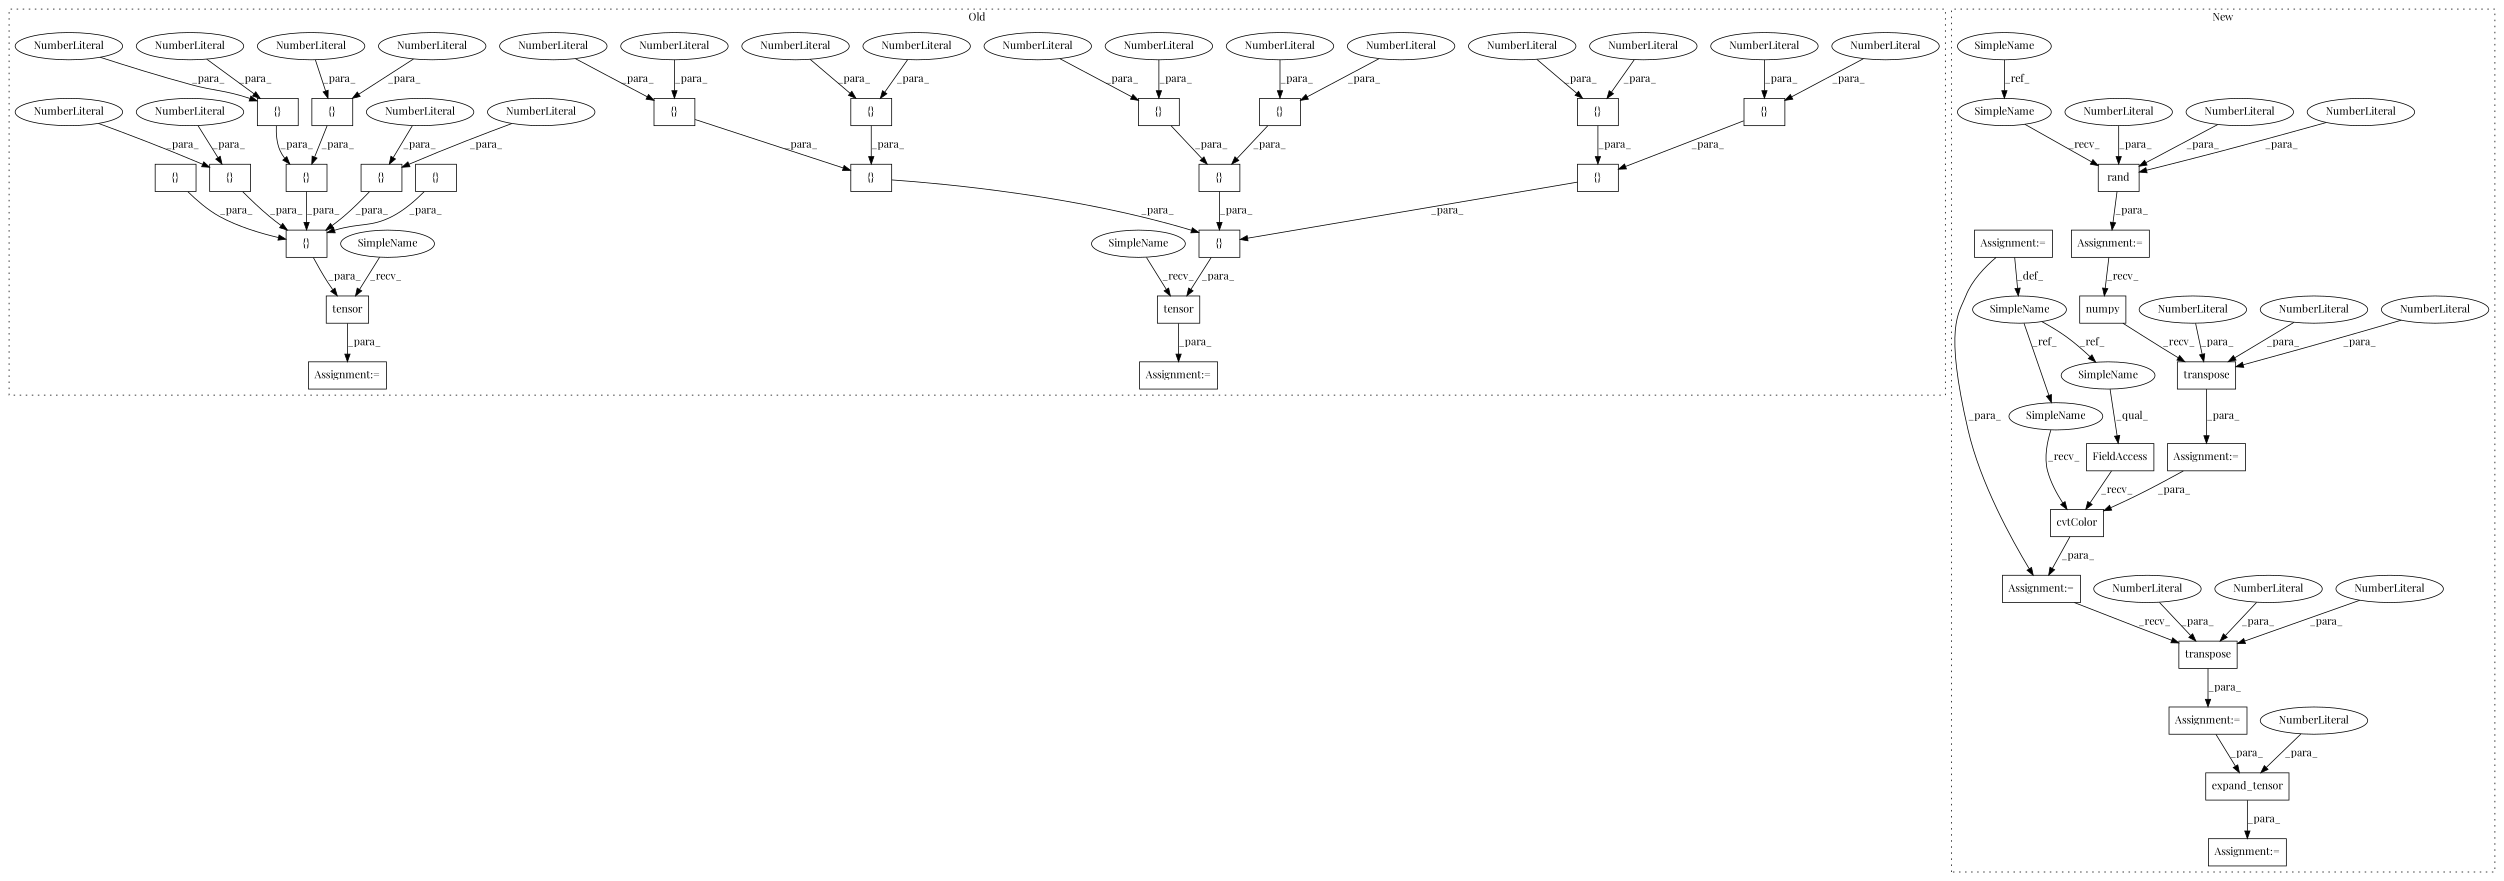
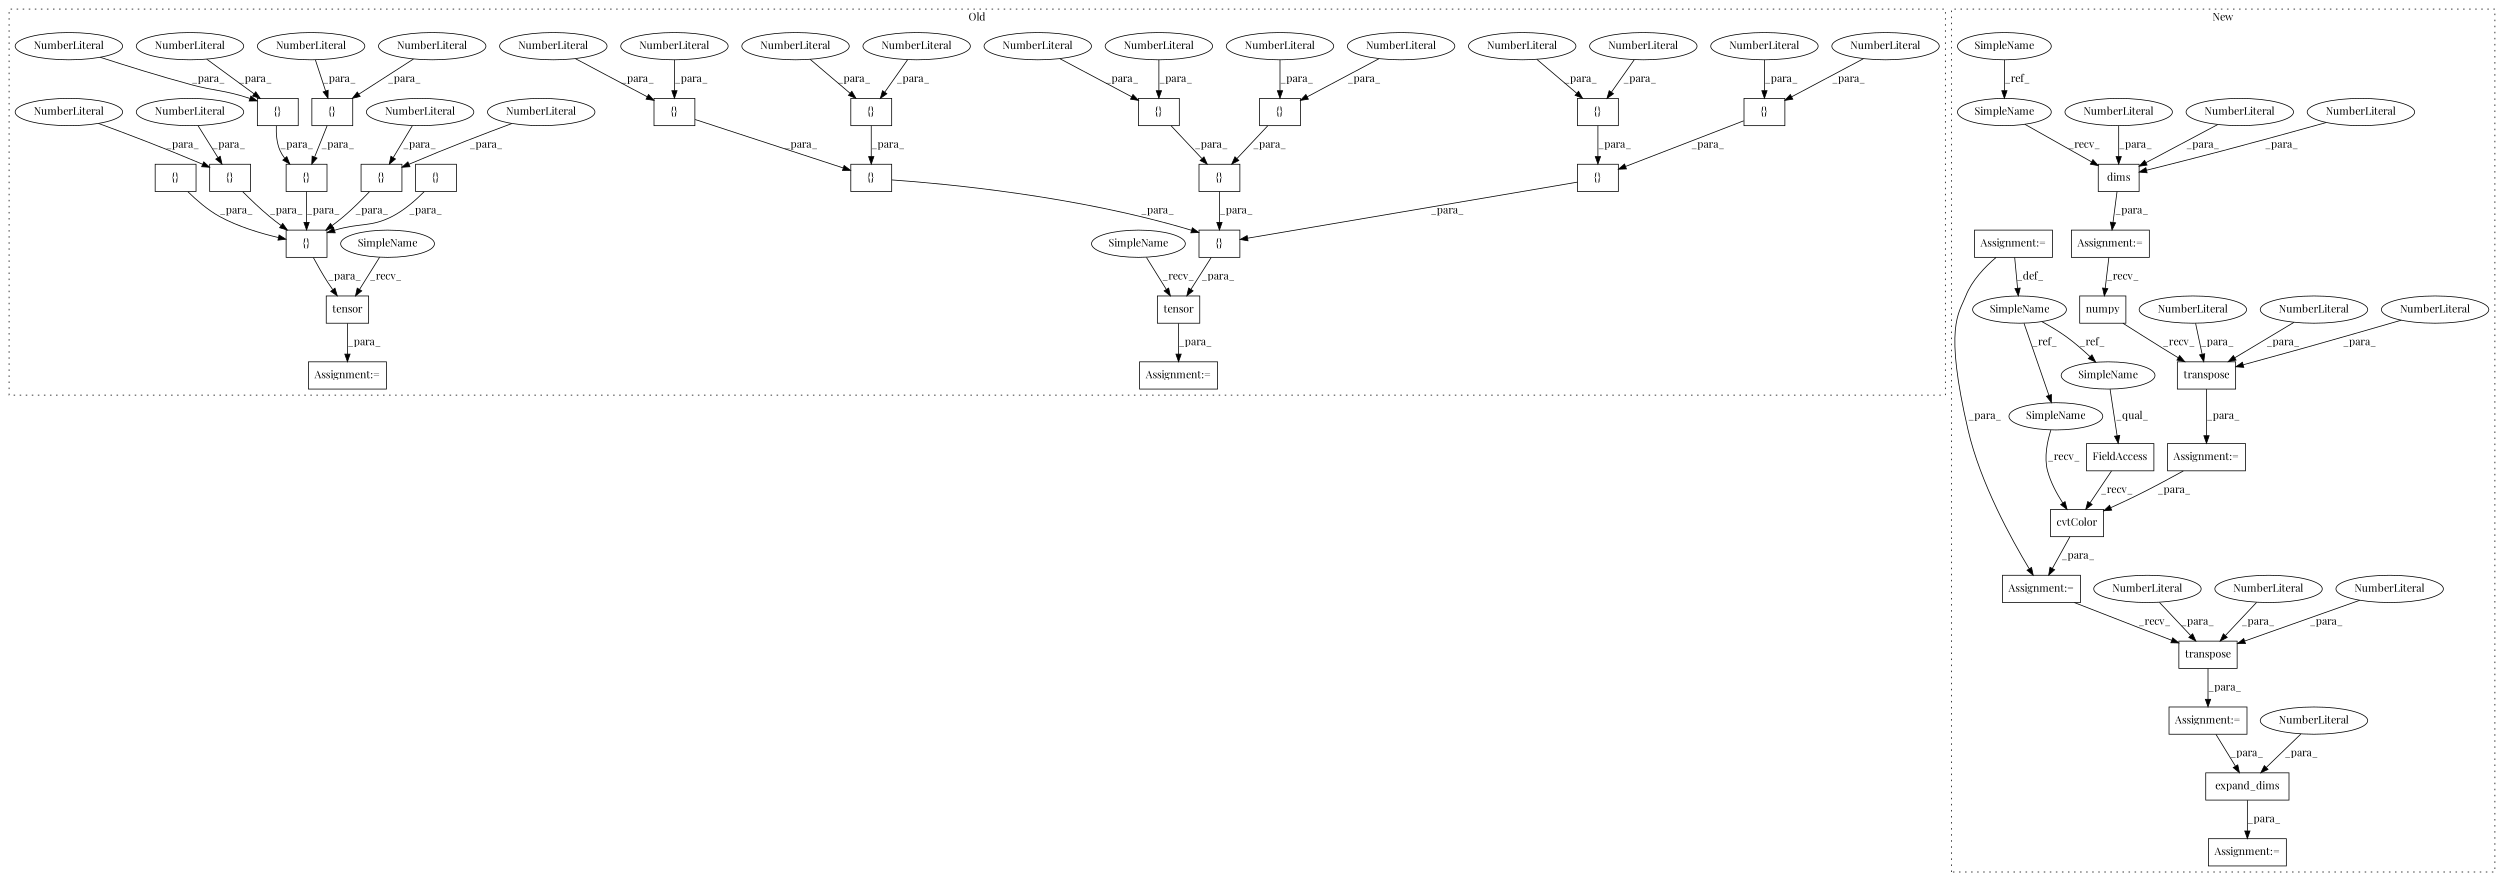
(2119, 178) -> (2119, 178)
(2247, 786) -> (2247, 786)
